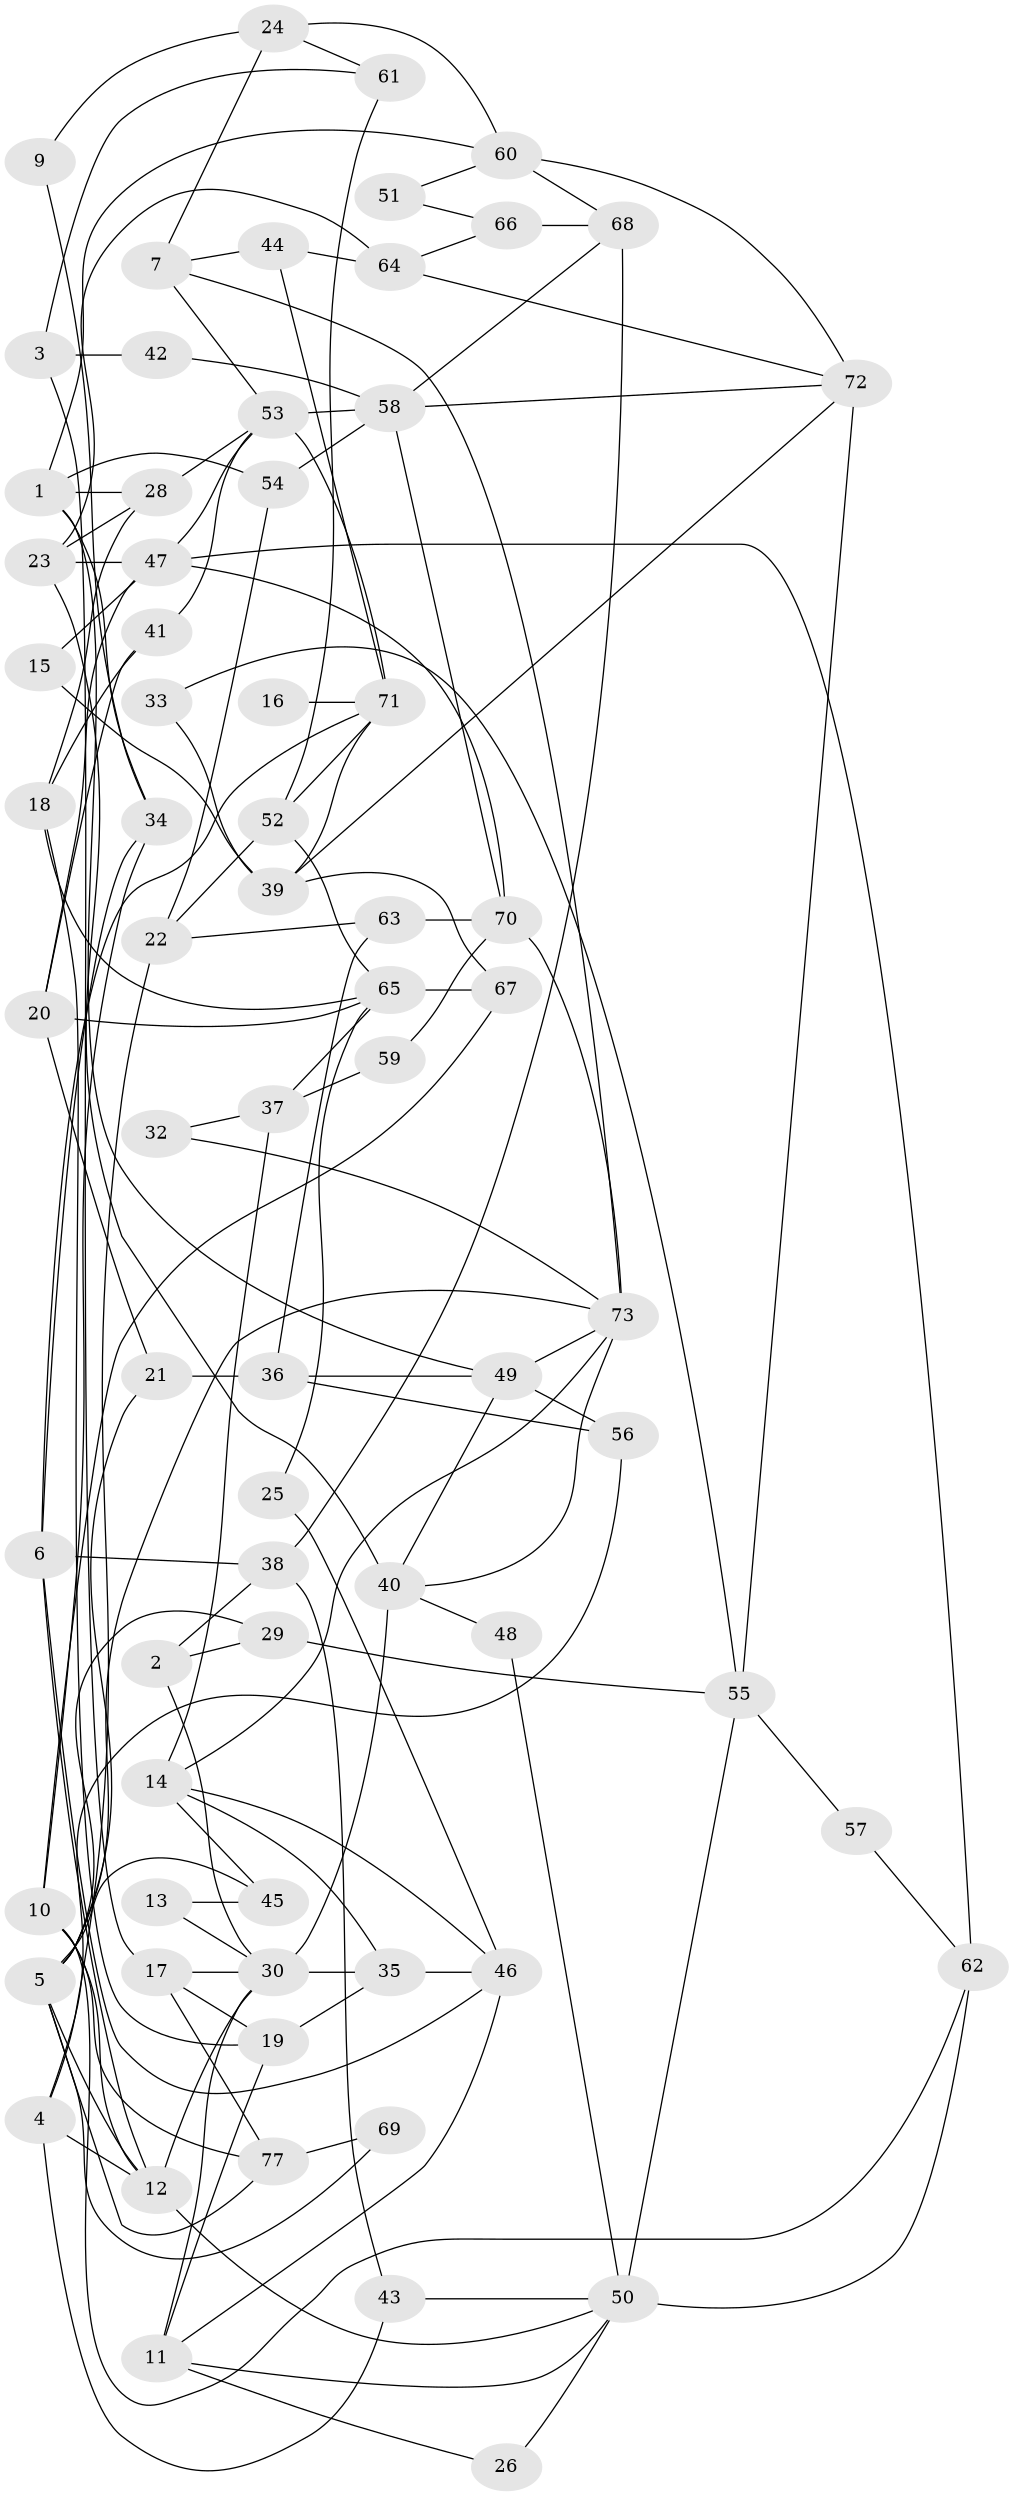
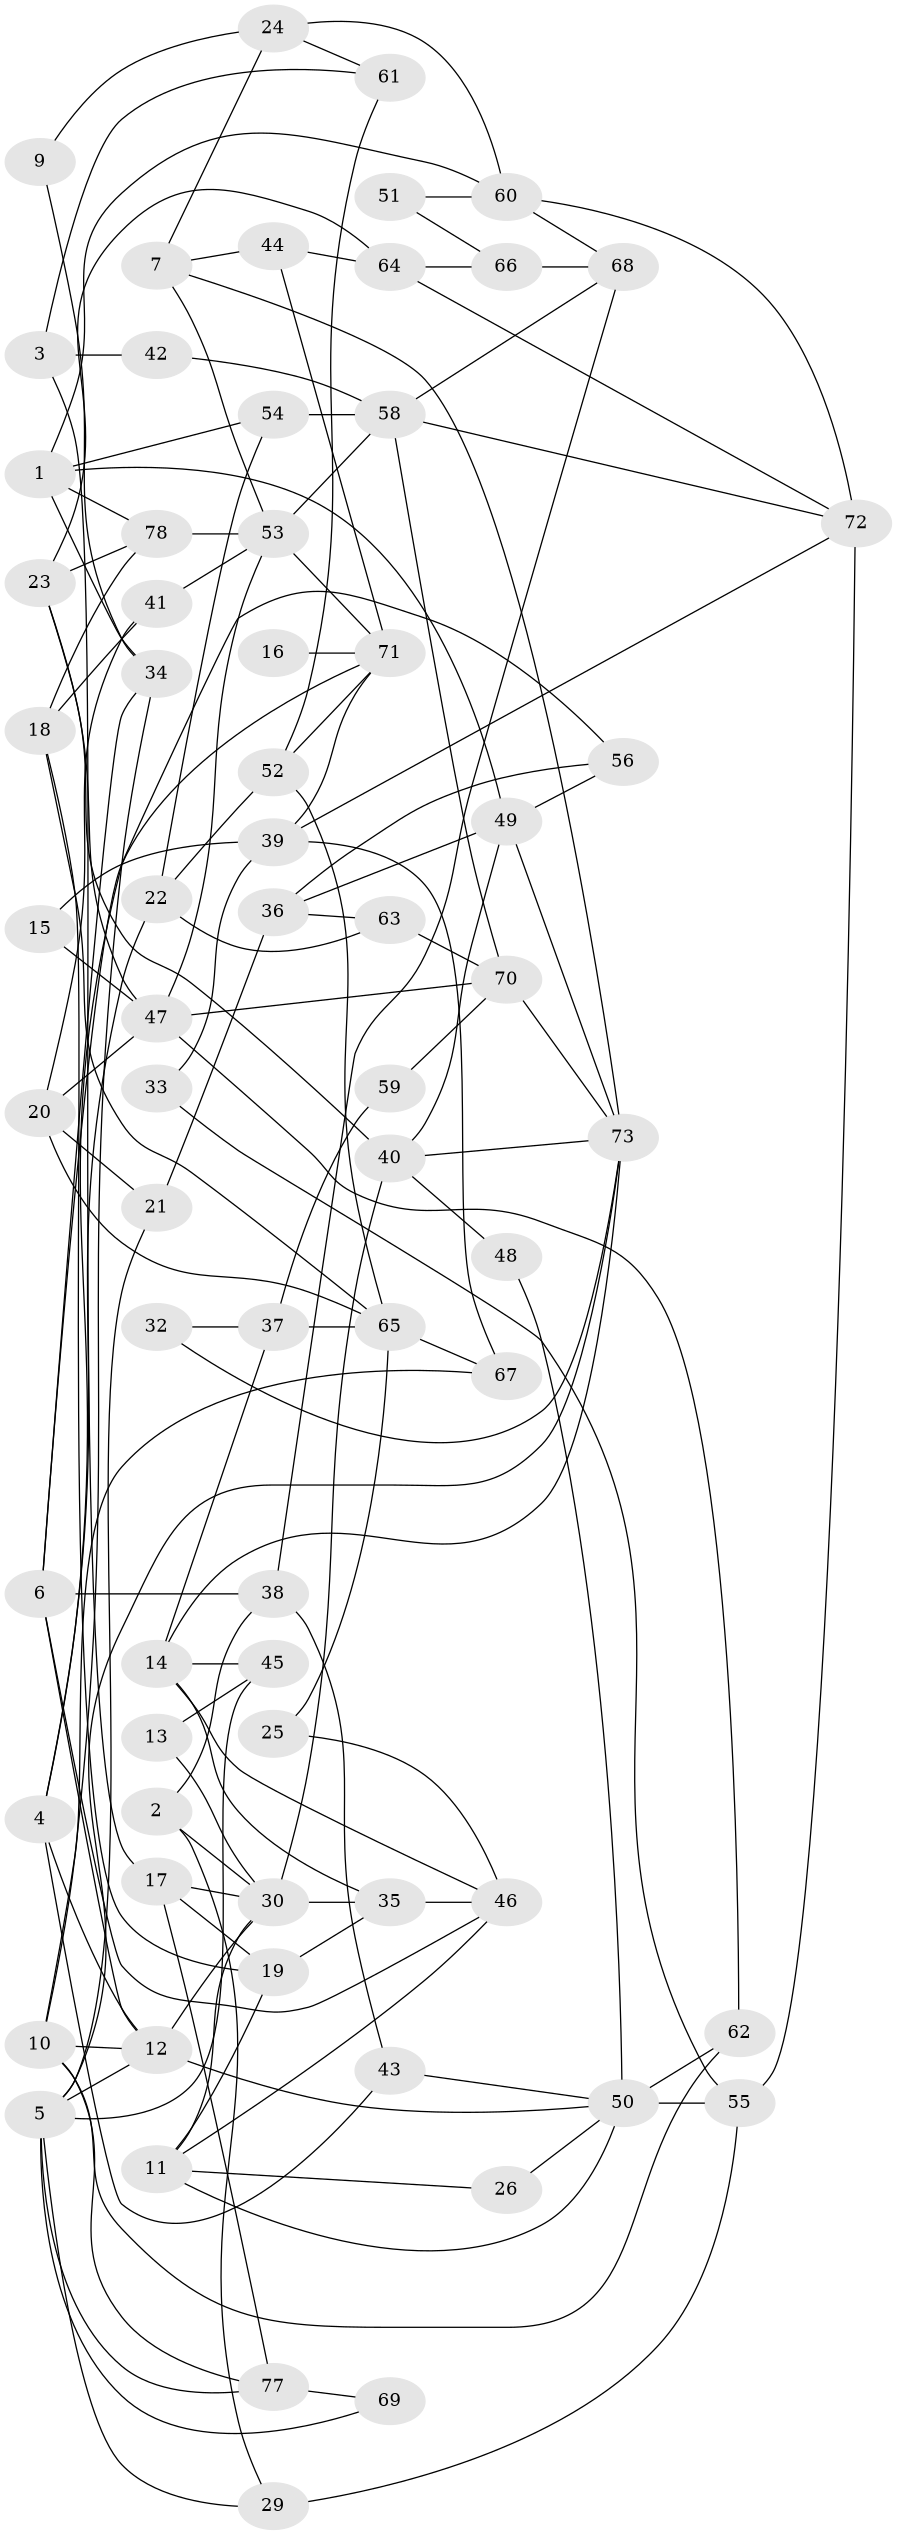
(157, 492) -> (157, 534)
(857, 1831) -> none
